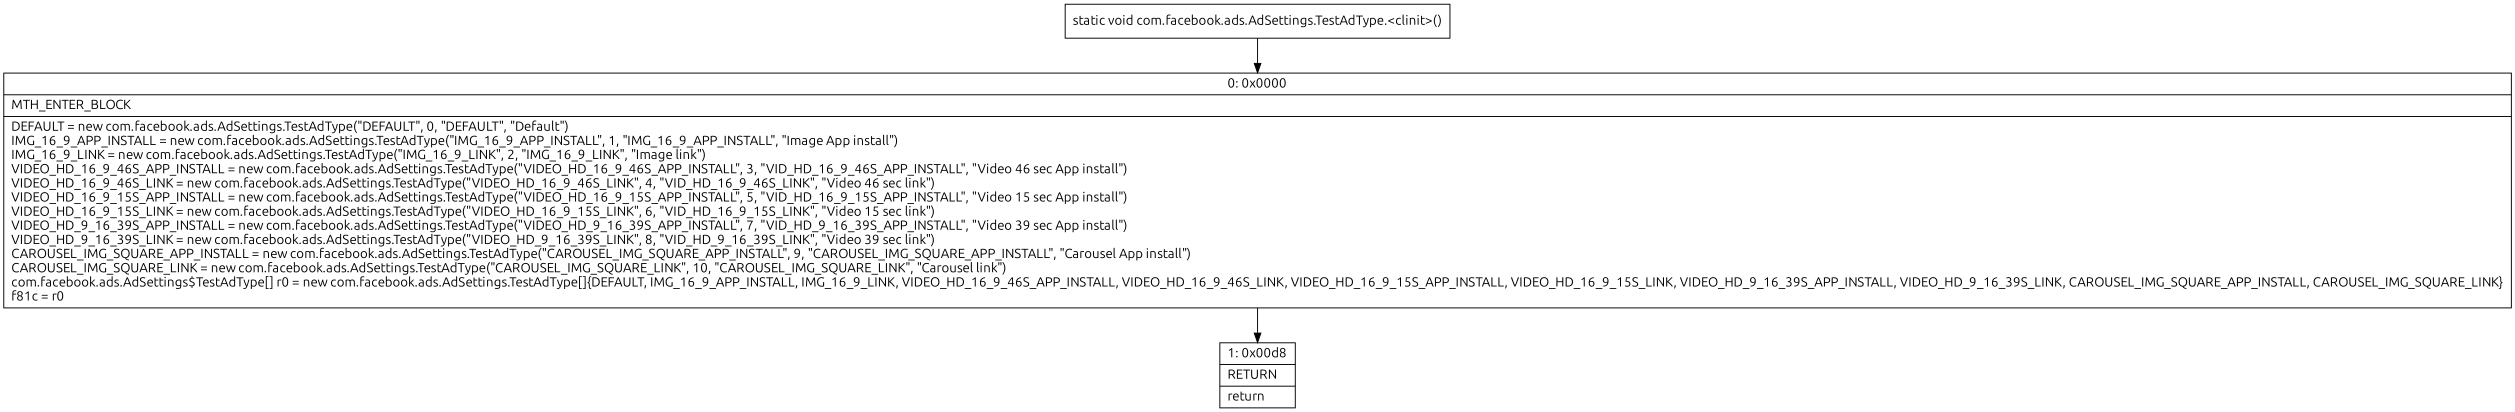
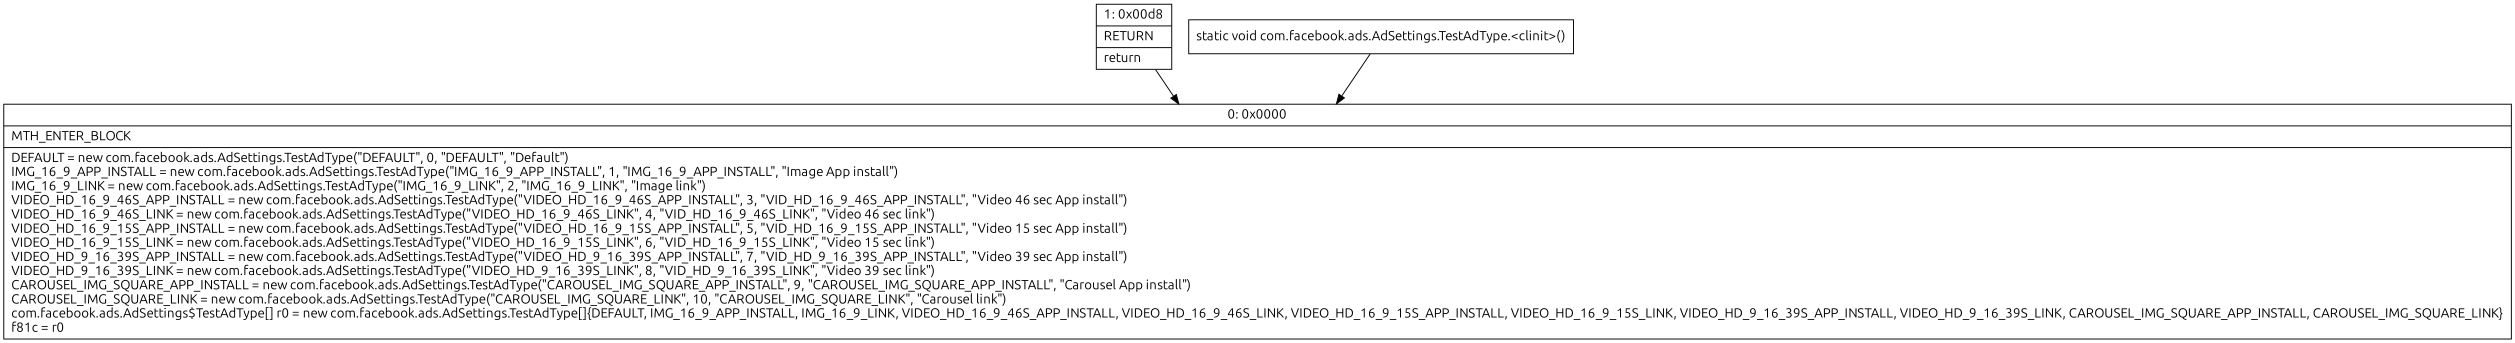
(1258, 320) -> (1165, 83)
